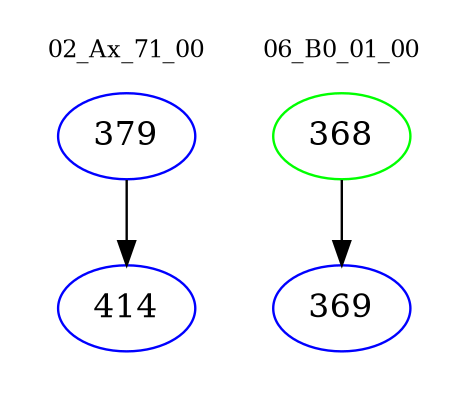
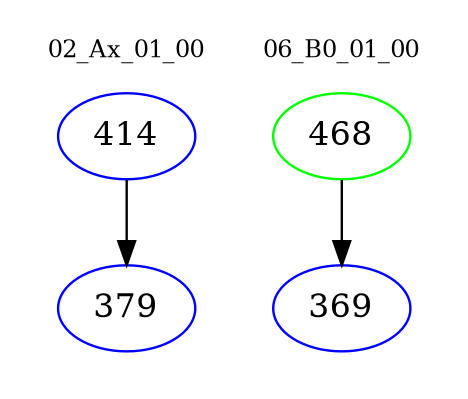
(127, 51) -> (127, 51)
(342, 136) -> (342, 136)
(127, 211) -> (127, 211)
